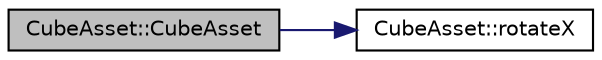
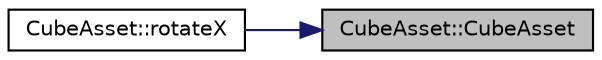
(307, 30) -> (273, 30)
